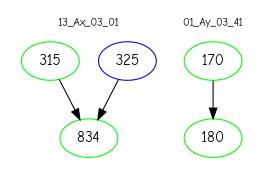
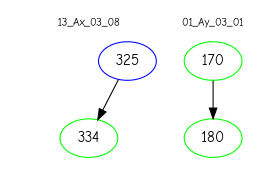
(89, 23) -> (89, 23)
(213, 23) -> (213, 23)
(50, 61) -> none
(89, 138) -> (89, 138)
